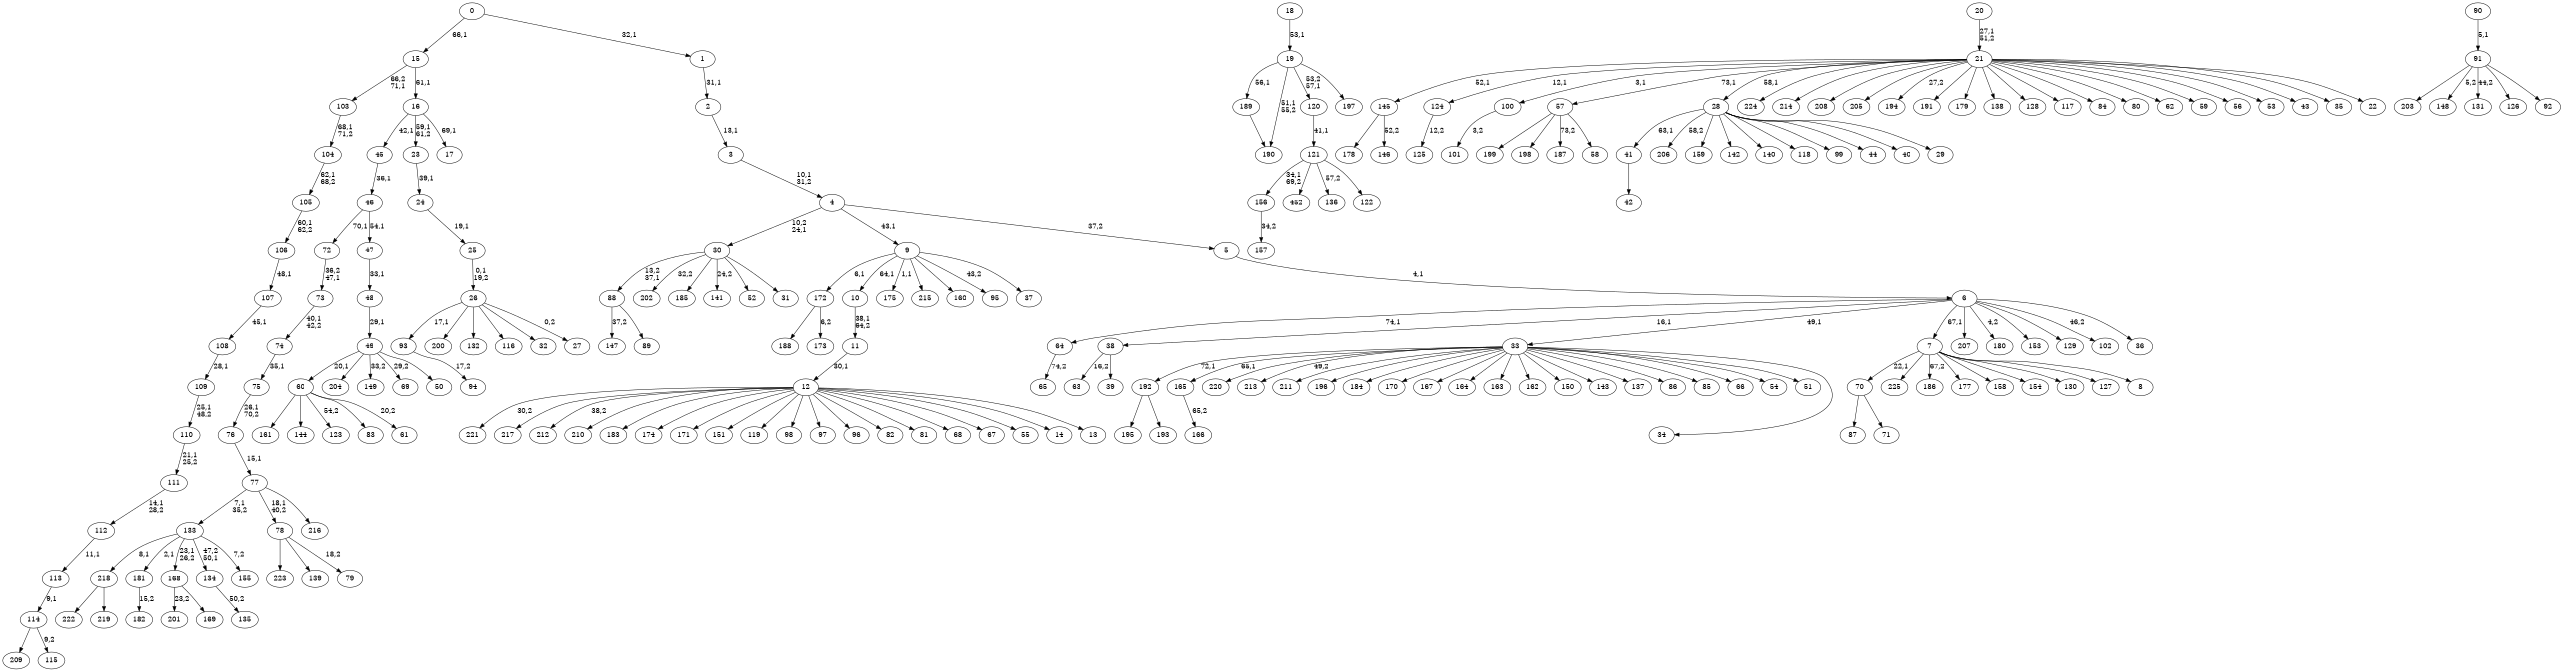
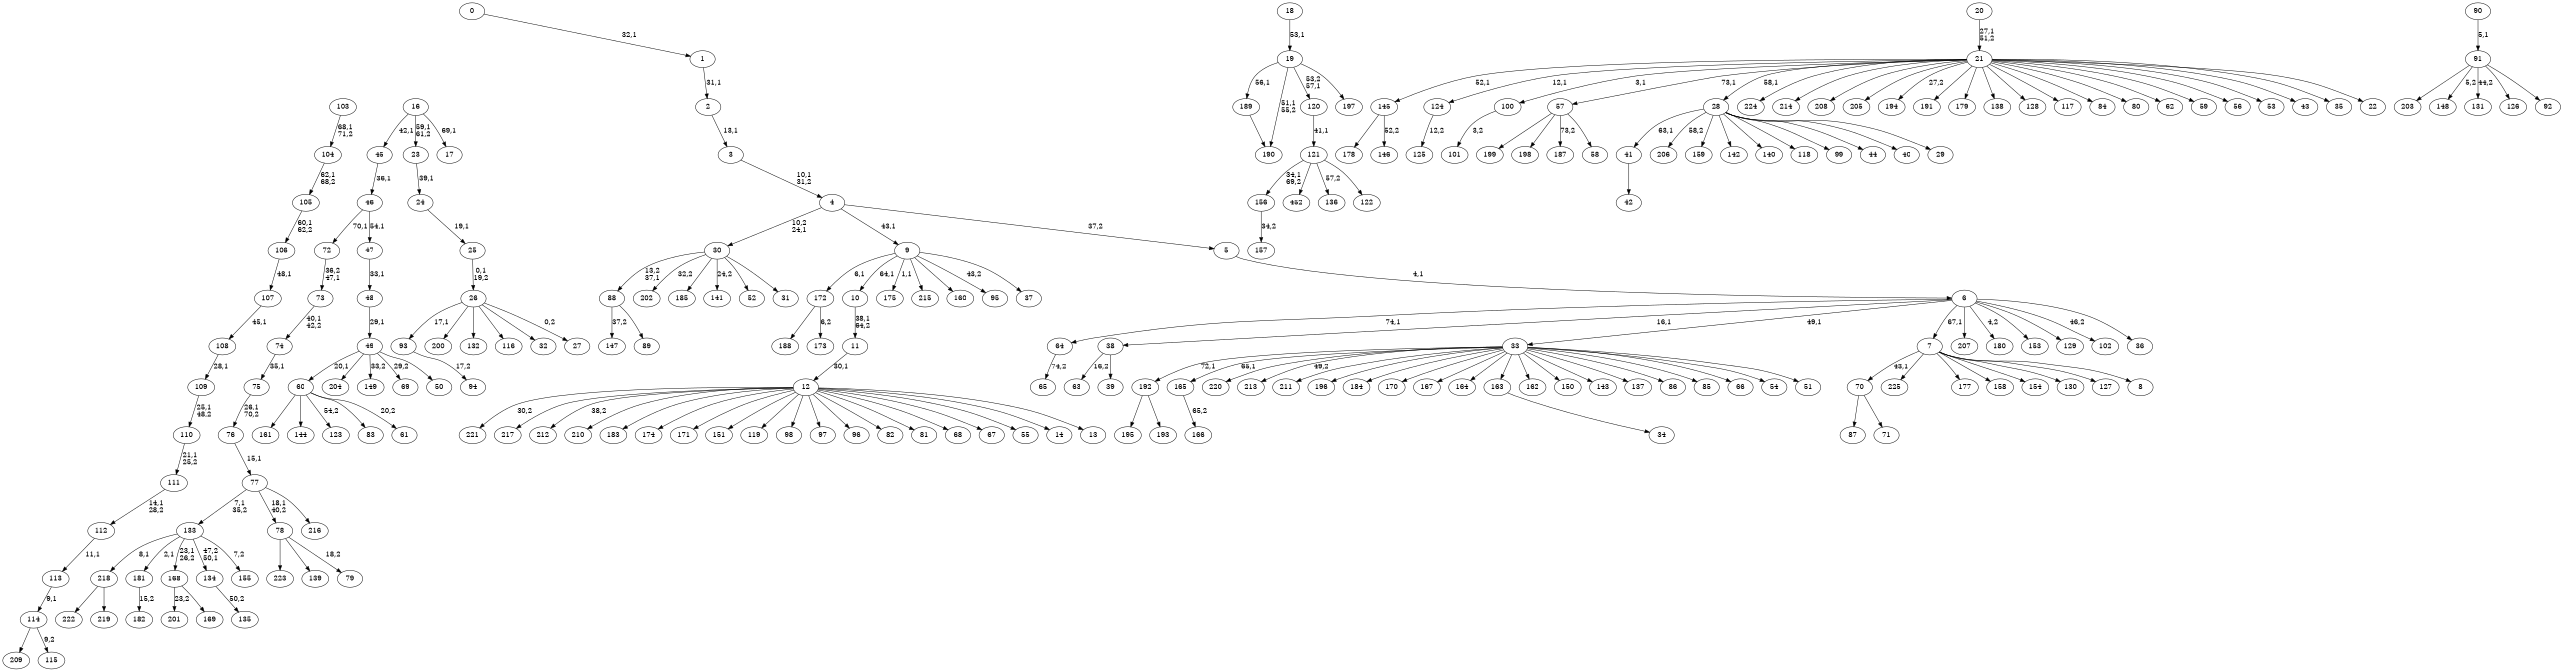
(416, 59) -> none
(1769, 363) -> (1576, 415)
(1901, 367) -> (1901, 367)
(1930, 387) -> none
